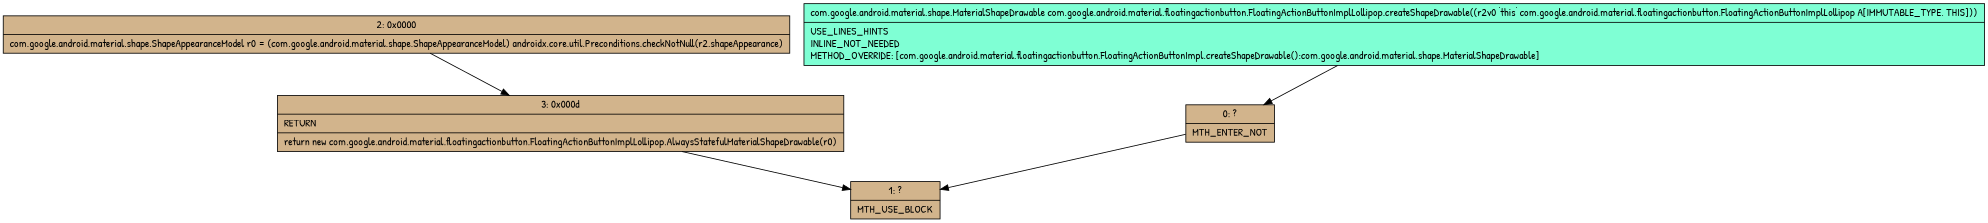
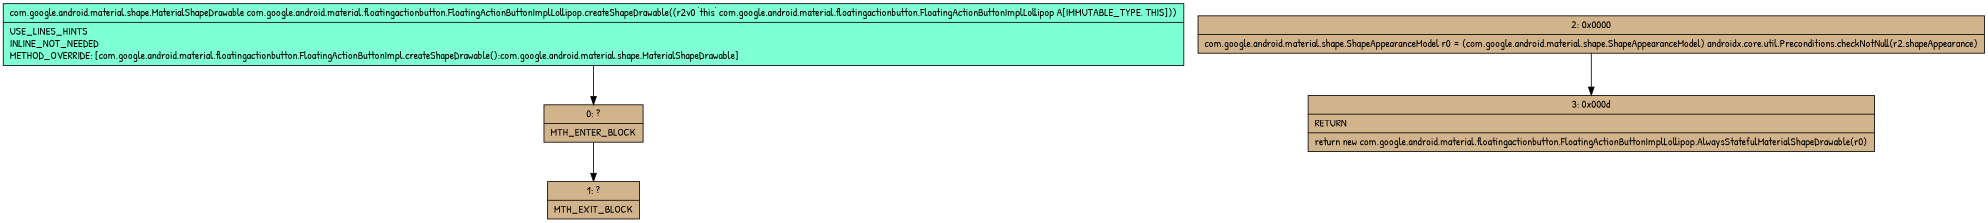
(1230, 132) -> (594, 132)
(762, 170) -> none
(895, 209) -> (594, 209)
